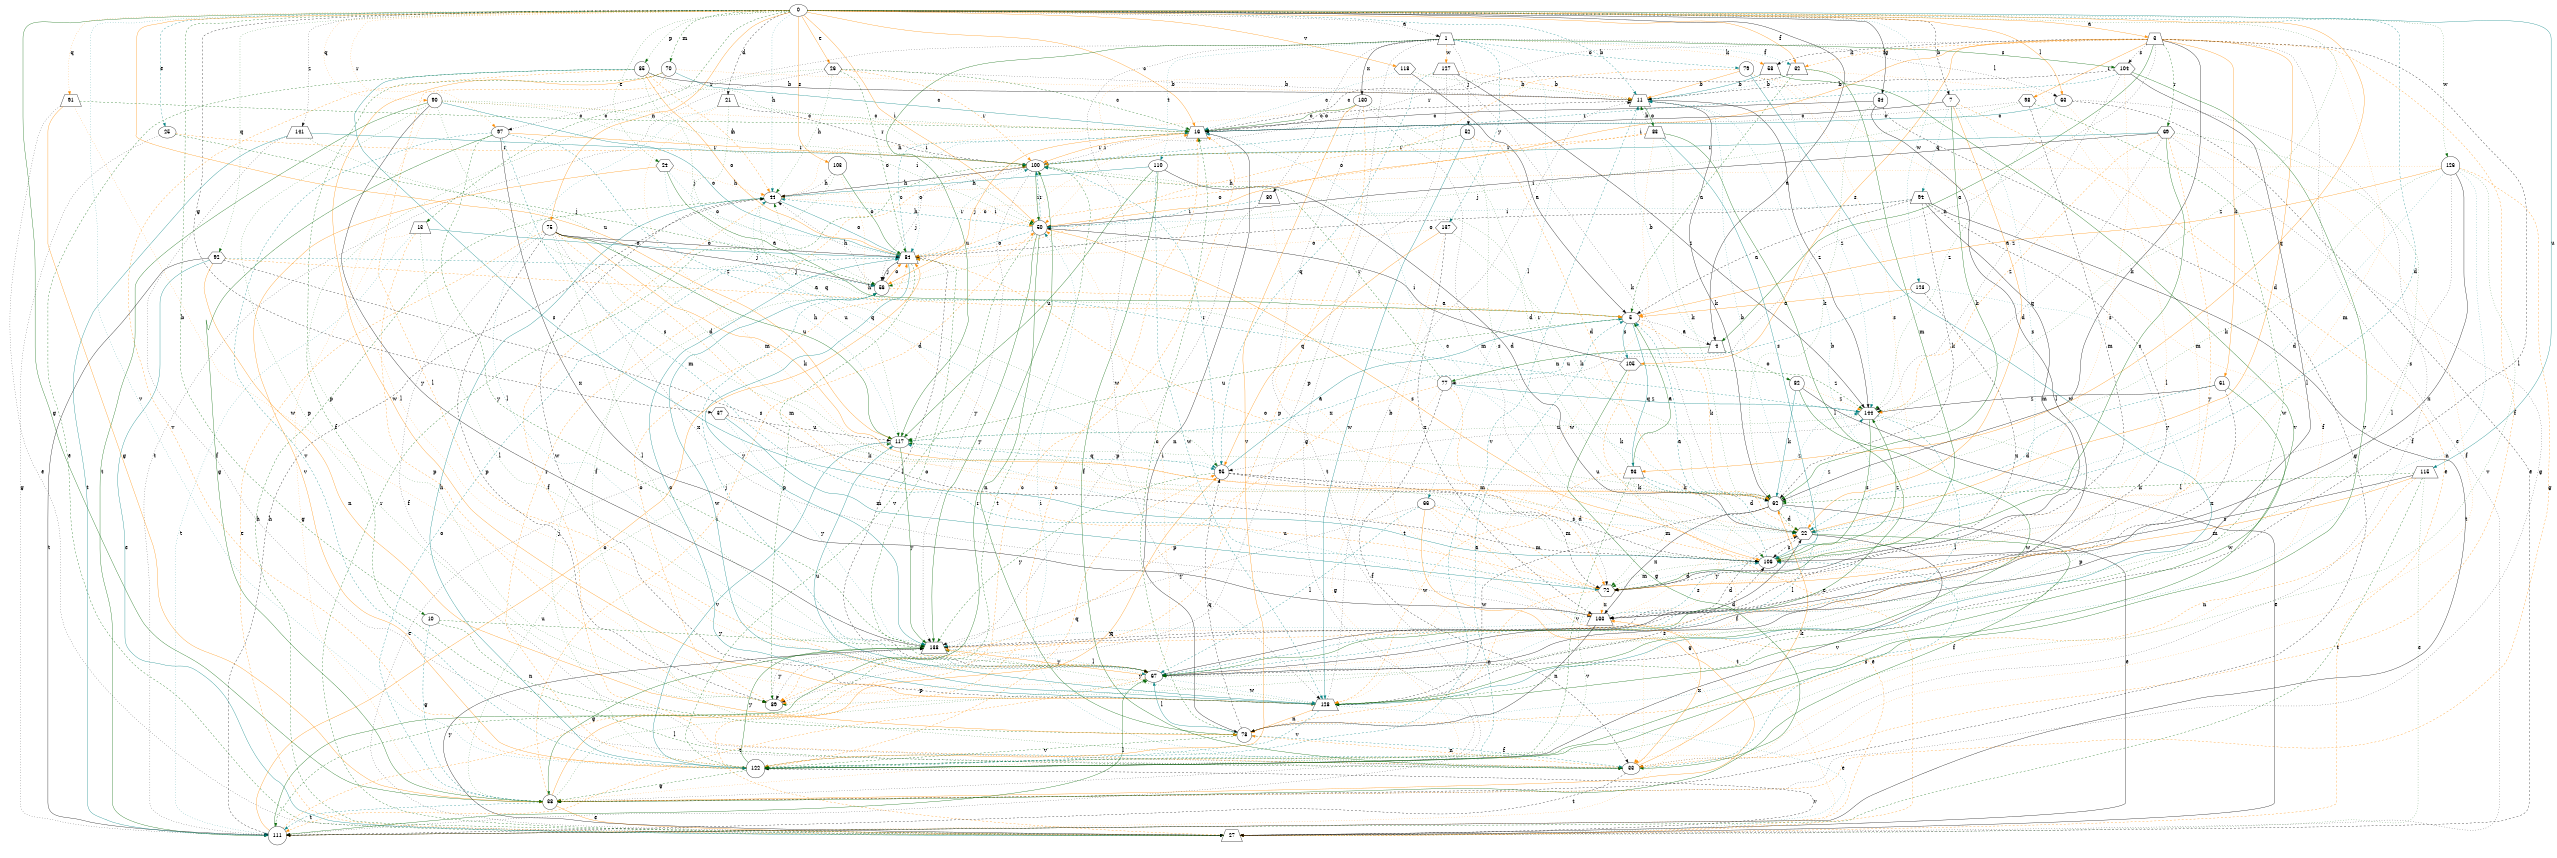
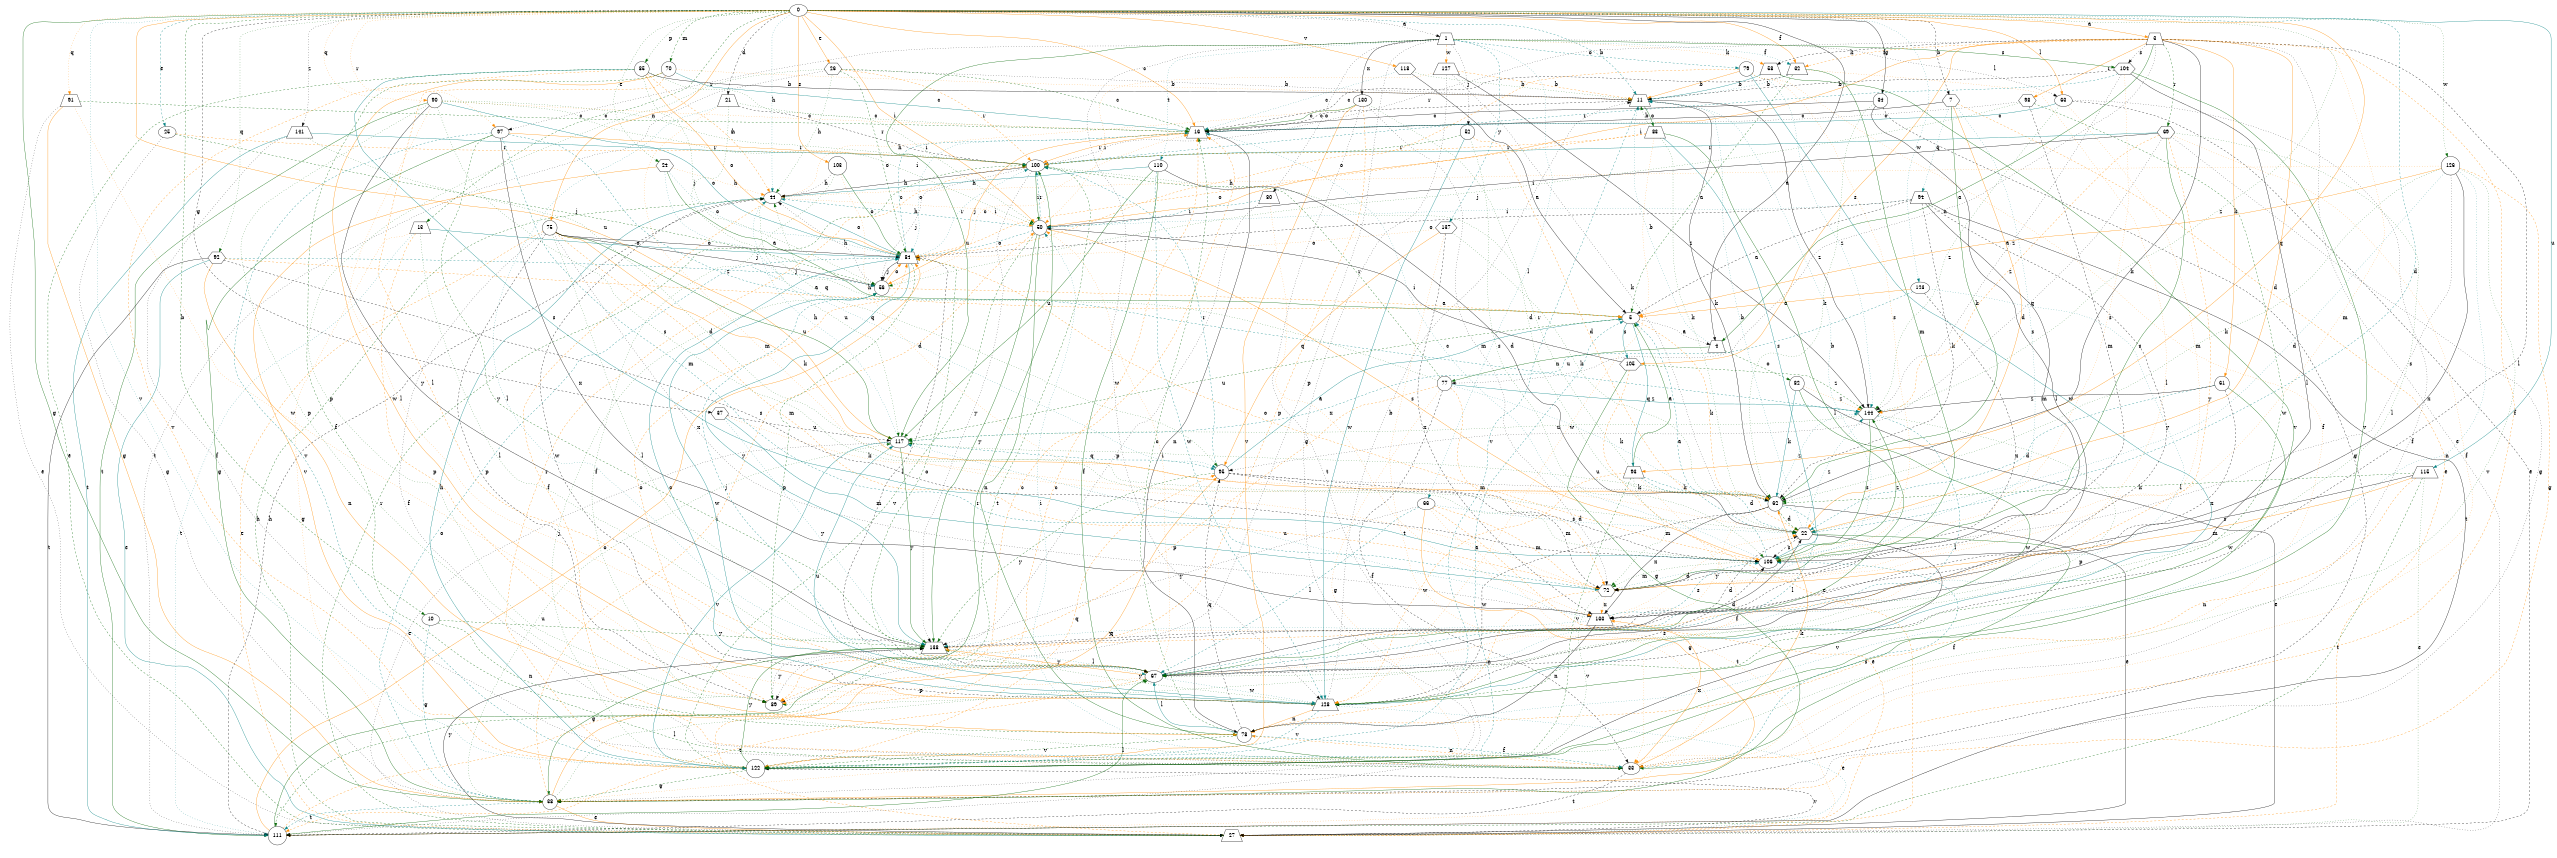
(1317, 251) -> none
(20, 568) -> (189, 548)
